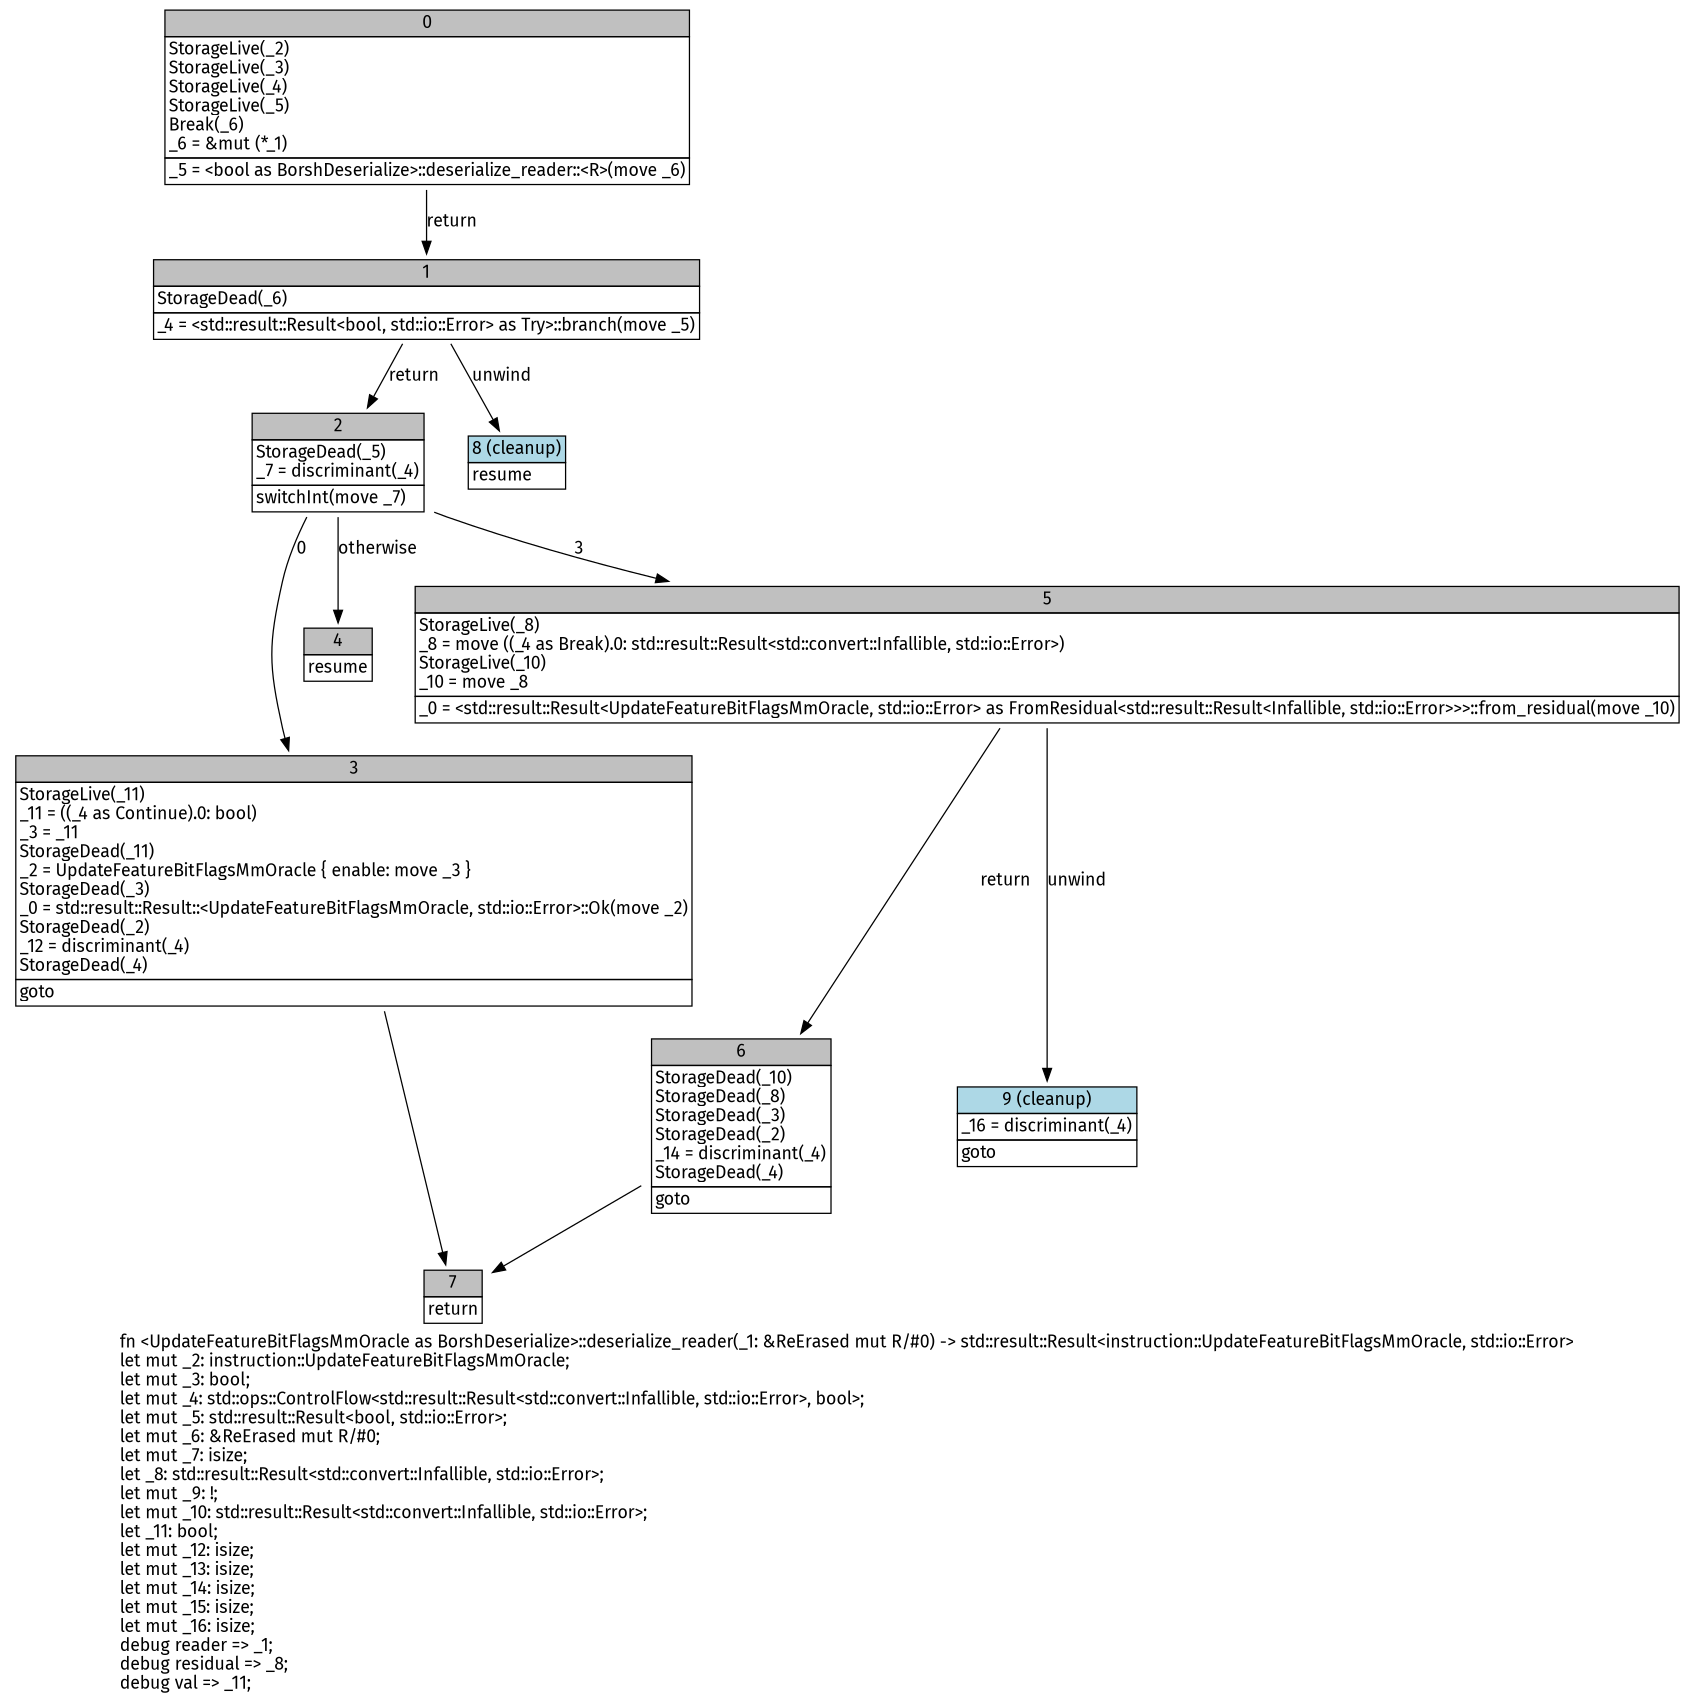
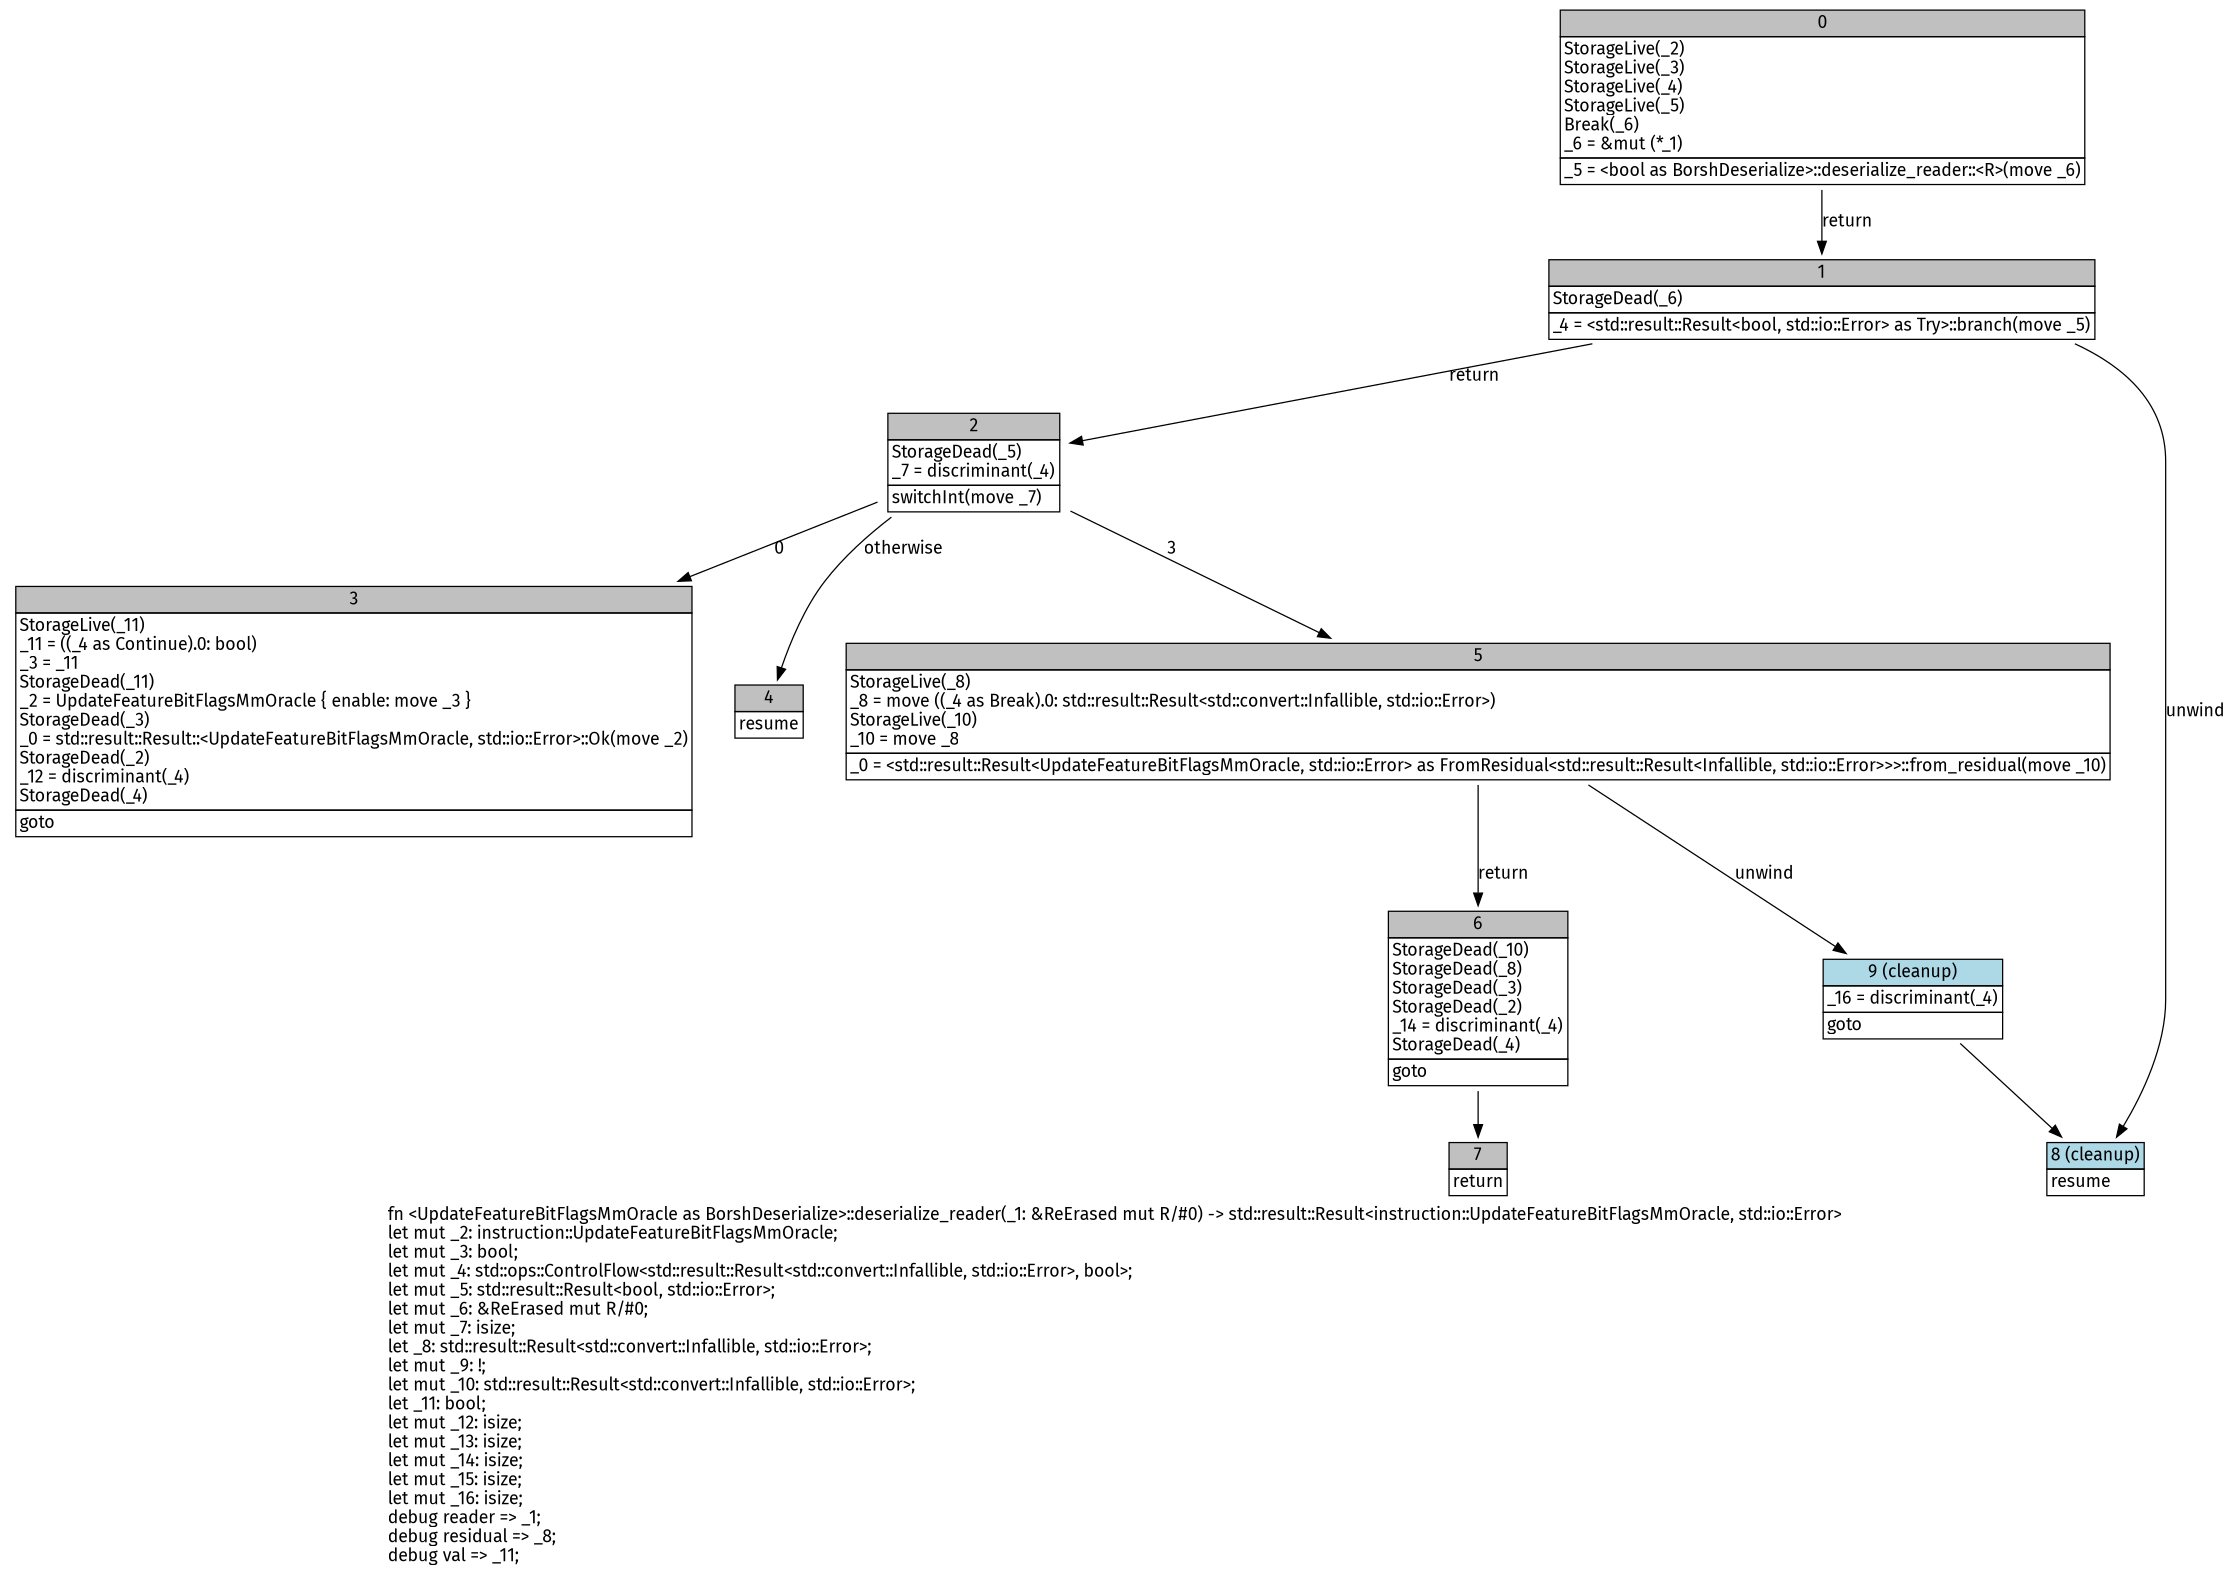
none -> (2006, 1086)
(414, 1132) -> none
